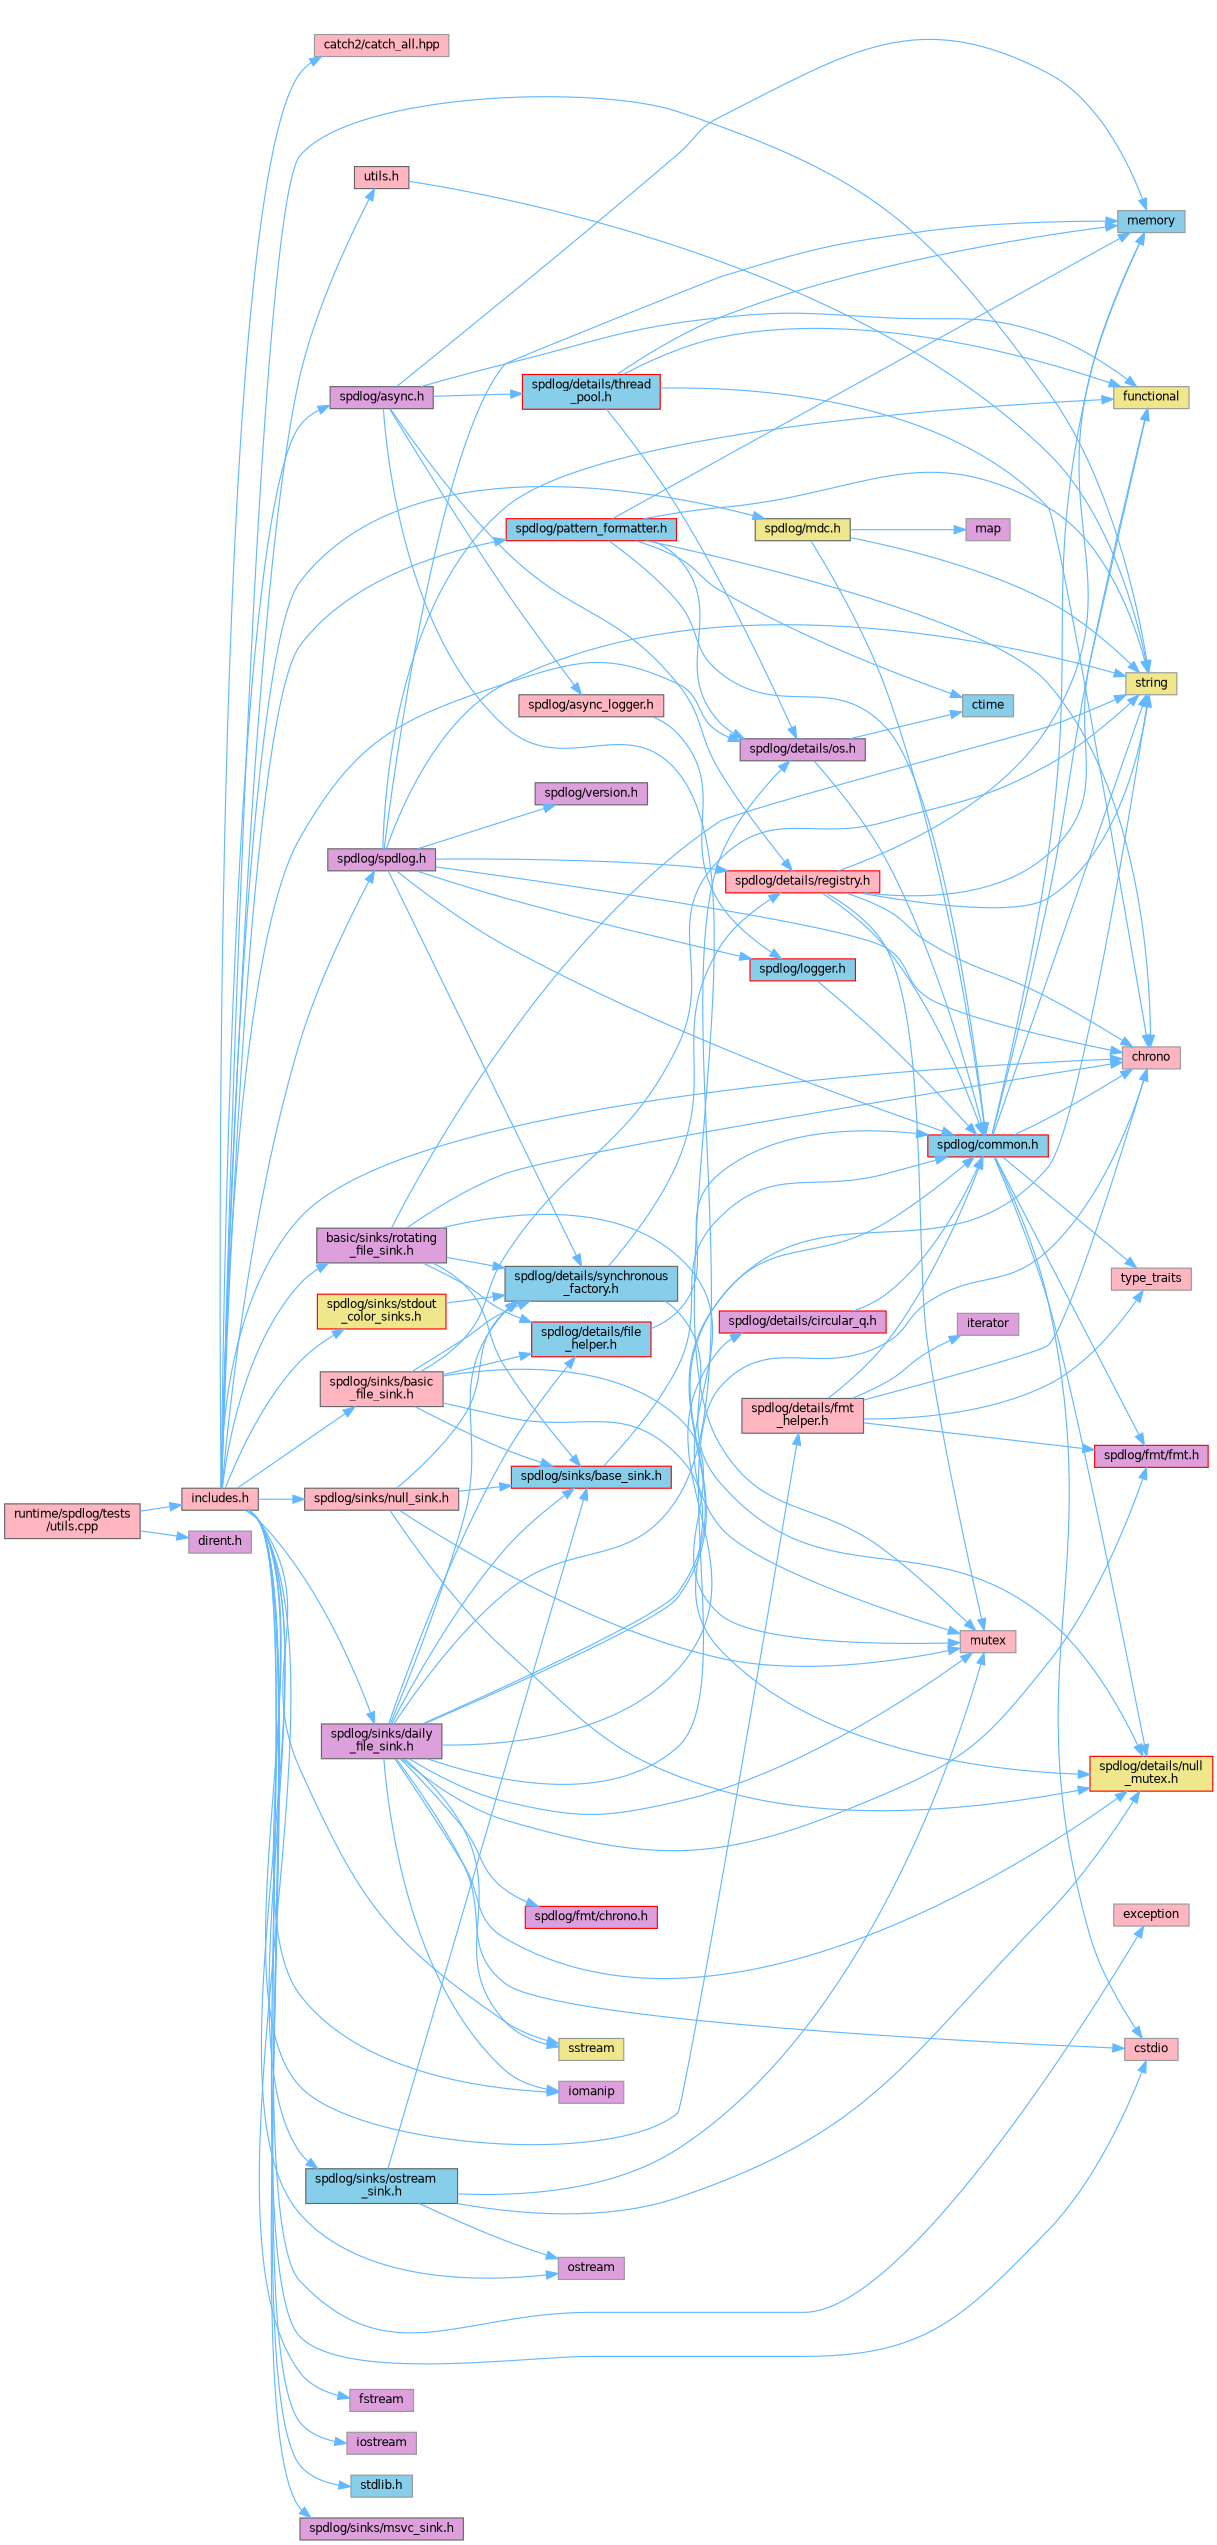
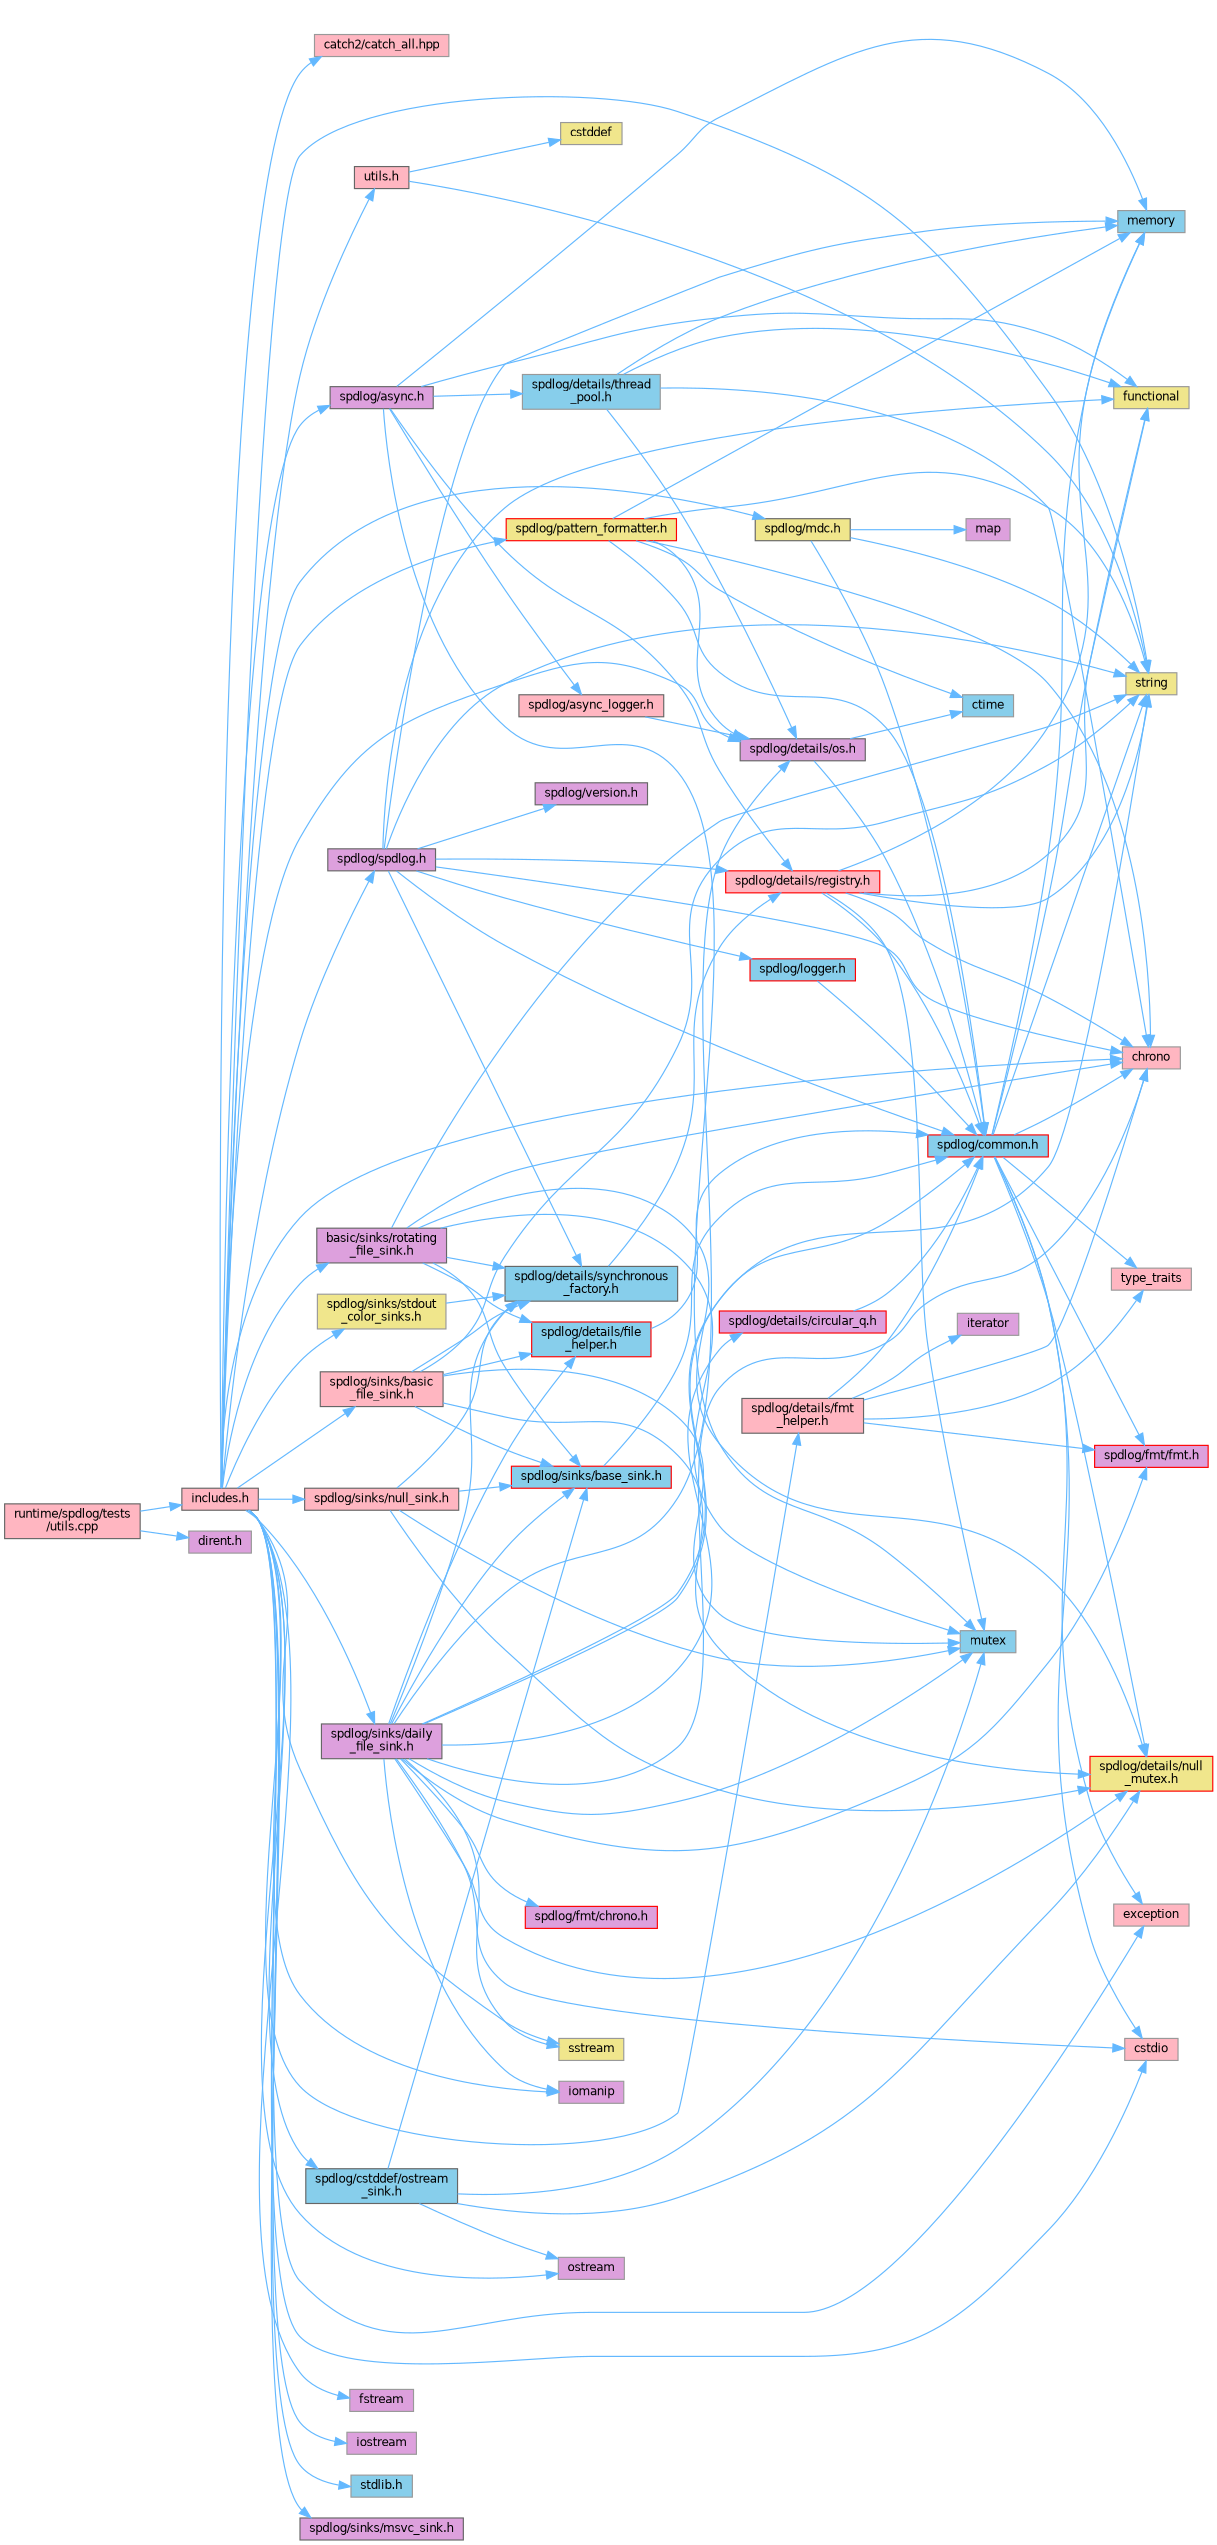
none -> (591, 134)
(591, 392) -> (591, 392)
(591, 530) -> (591, 530)
(703, 810) -> (691, 727)
(382, 1312) -> (382, 1312)
(859, 1555) -> (779, 1492)
(988, 1642) -> (988, 1642)
none -> (1068, 1698)
(382, 2186) -> (382, 2186)
